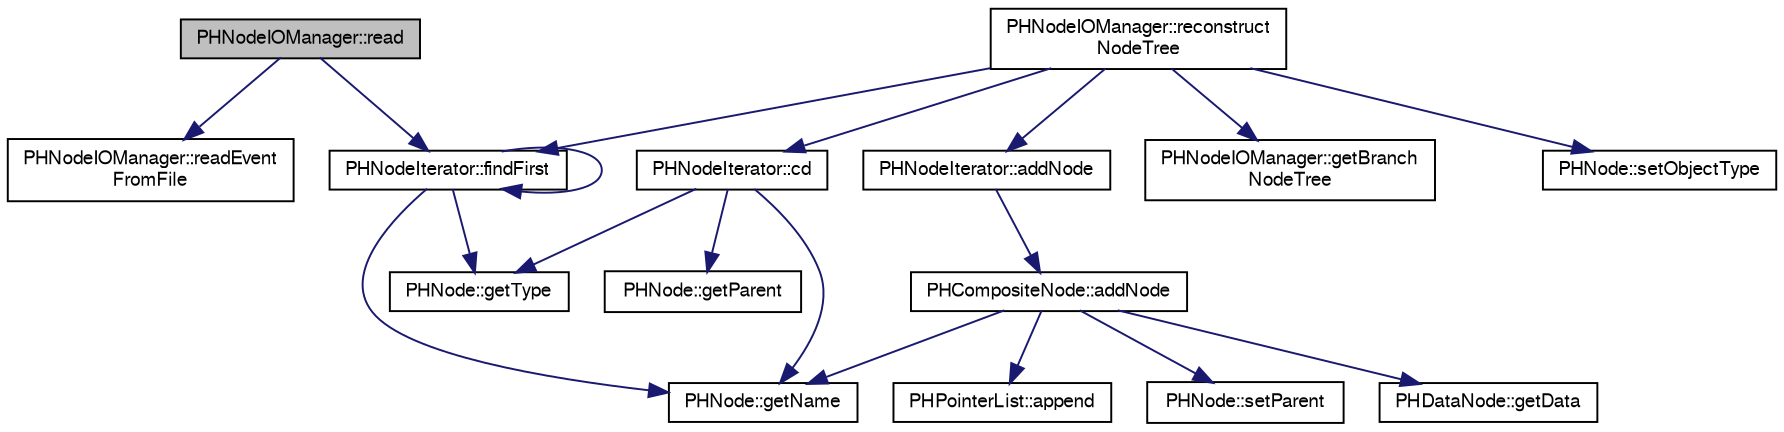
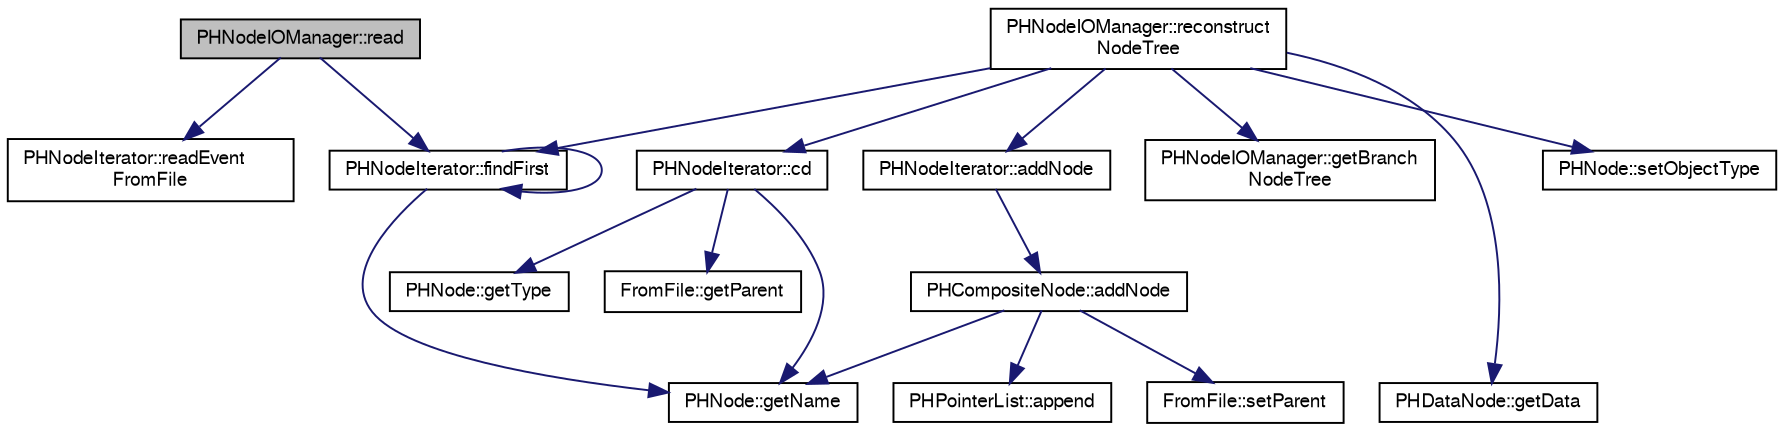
(151, 170) -> (151, 170)
(461, 221) -> none
(703, 292) -> (703, 292)
(1259, 345) -> (1466, 157)
(1245, 402) -> (1245, 402)
